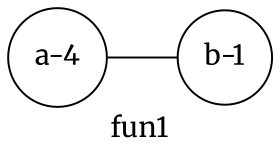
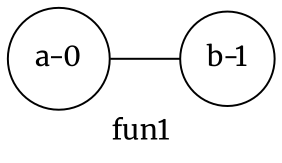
(58, 58) -> (59, 59)
